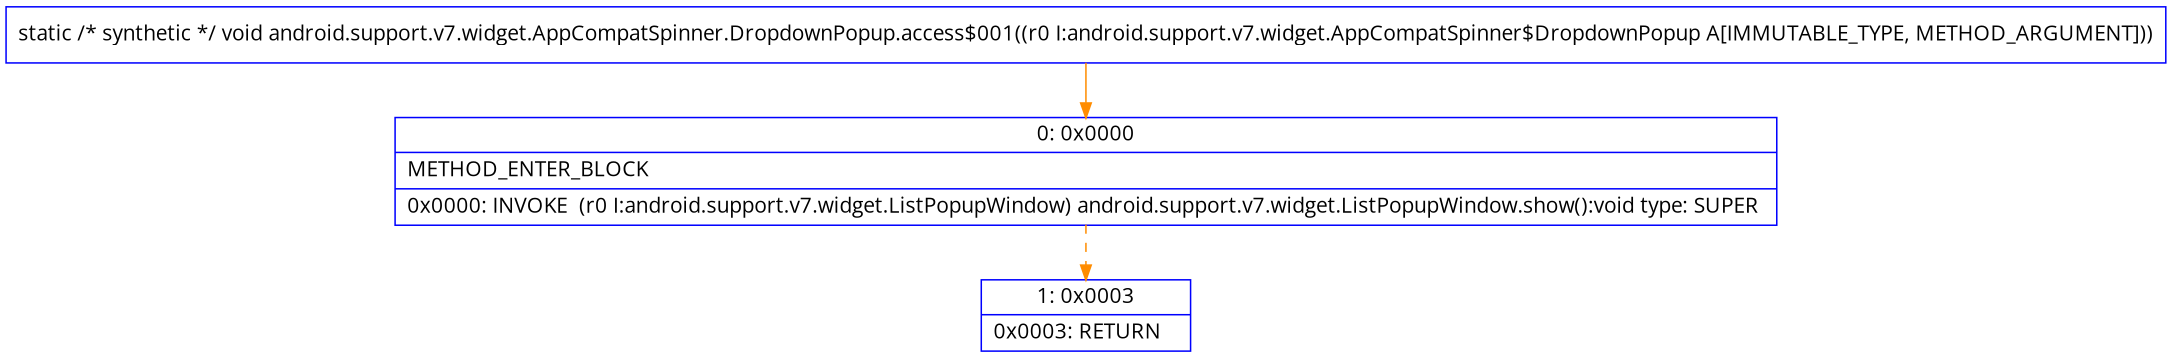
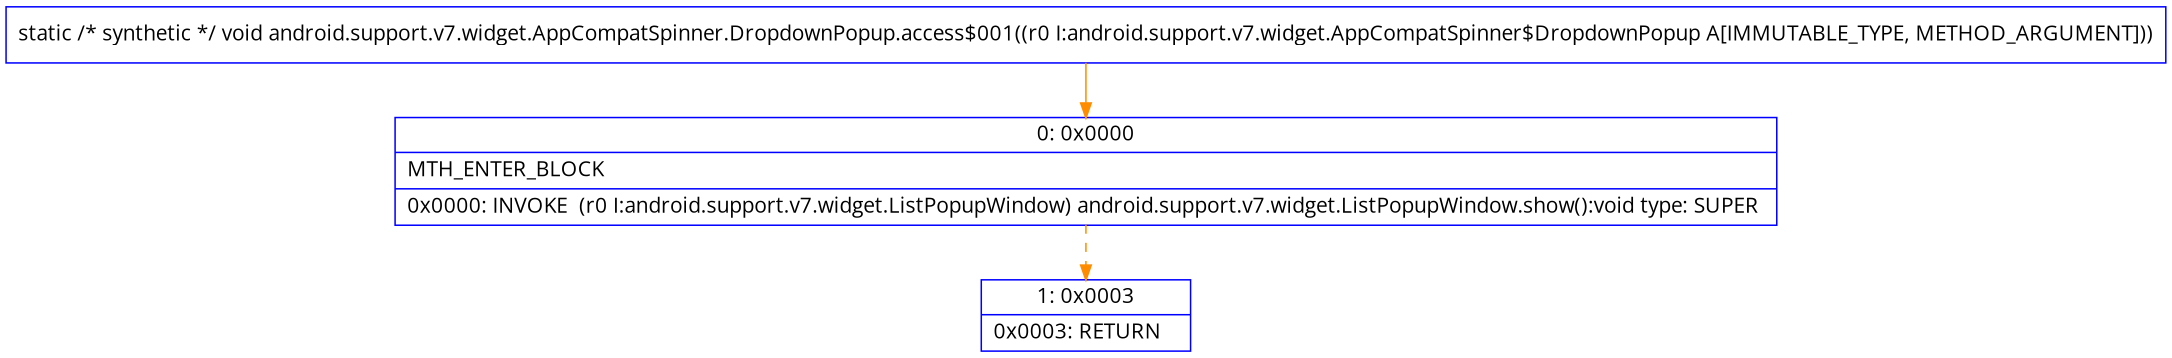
(529, 170) -> (506, 170)
